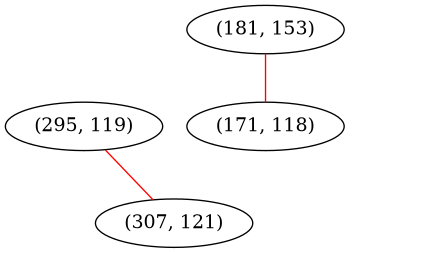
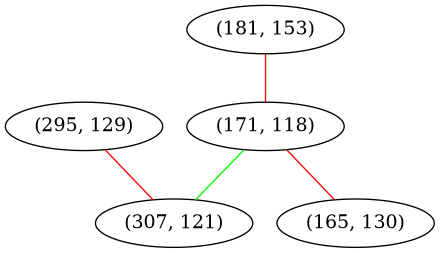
(84, 126) -> (84, 126)
none -> (220, 175)
none -> (356, 223)
